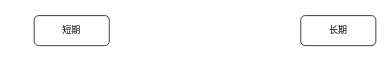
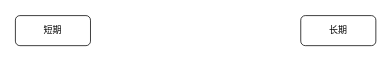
(72, 30) -> (53, 30)
